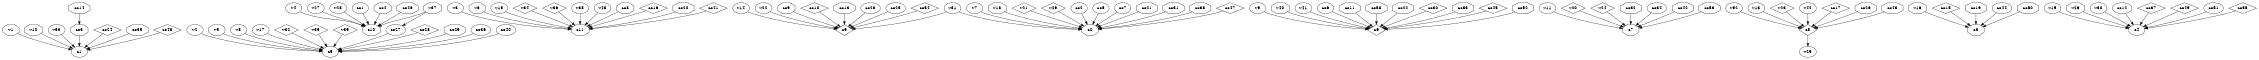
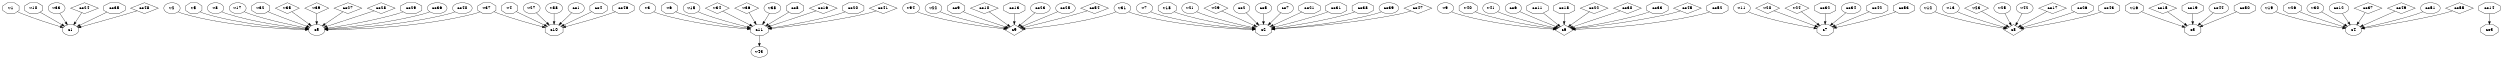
(294, 8) -> (510, 8)
(338, 8) -> (554, 8)
(741, 8) -> (911, 8)
(1024, 8) -> (1190, 8)
(1376, 8) -> (1564, 8)
none -> (1389, 8)
(1403, 8) -> (1594, 8)
(1734, 8) -> (1928, 8)
(416, 18) -> (405, 25)
(593, 18) -> (759, 39)
(286, 30) -> (261, 8)
(396, 30) -> (348, 8)
(79, 39) -> none
(1808, 39) -> (2007, 18)
